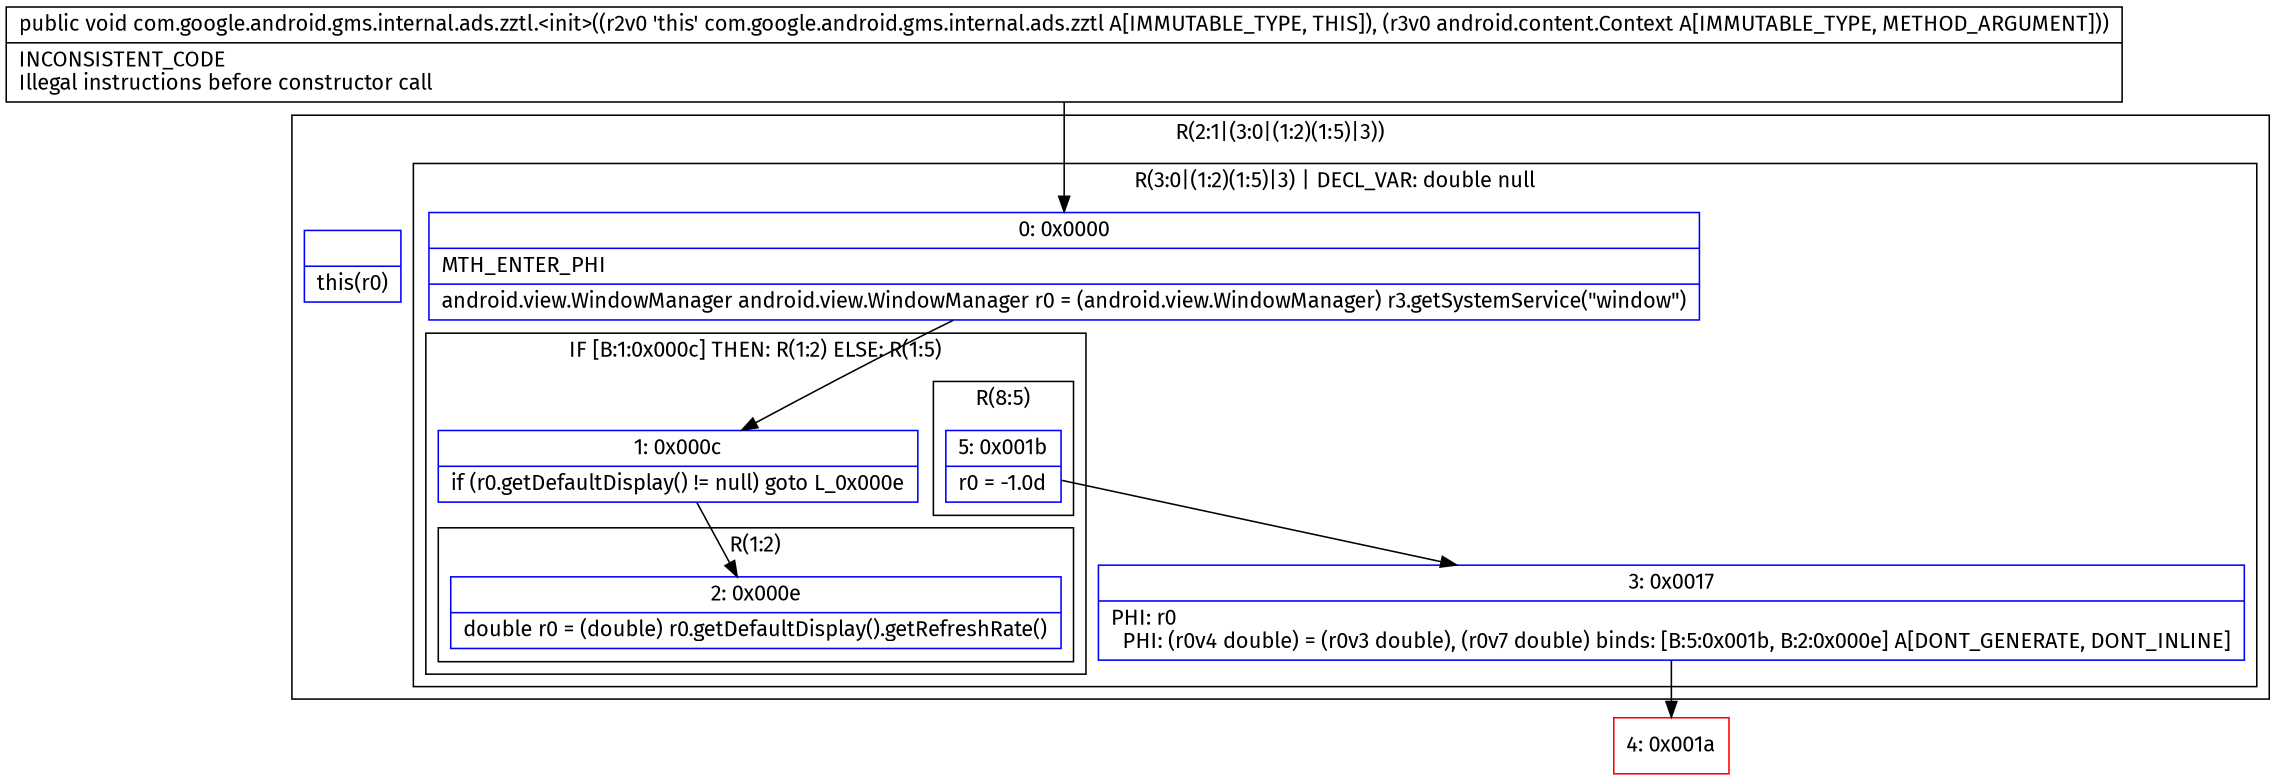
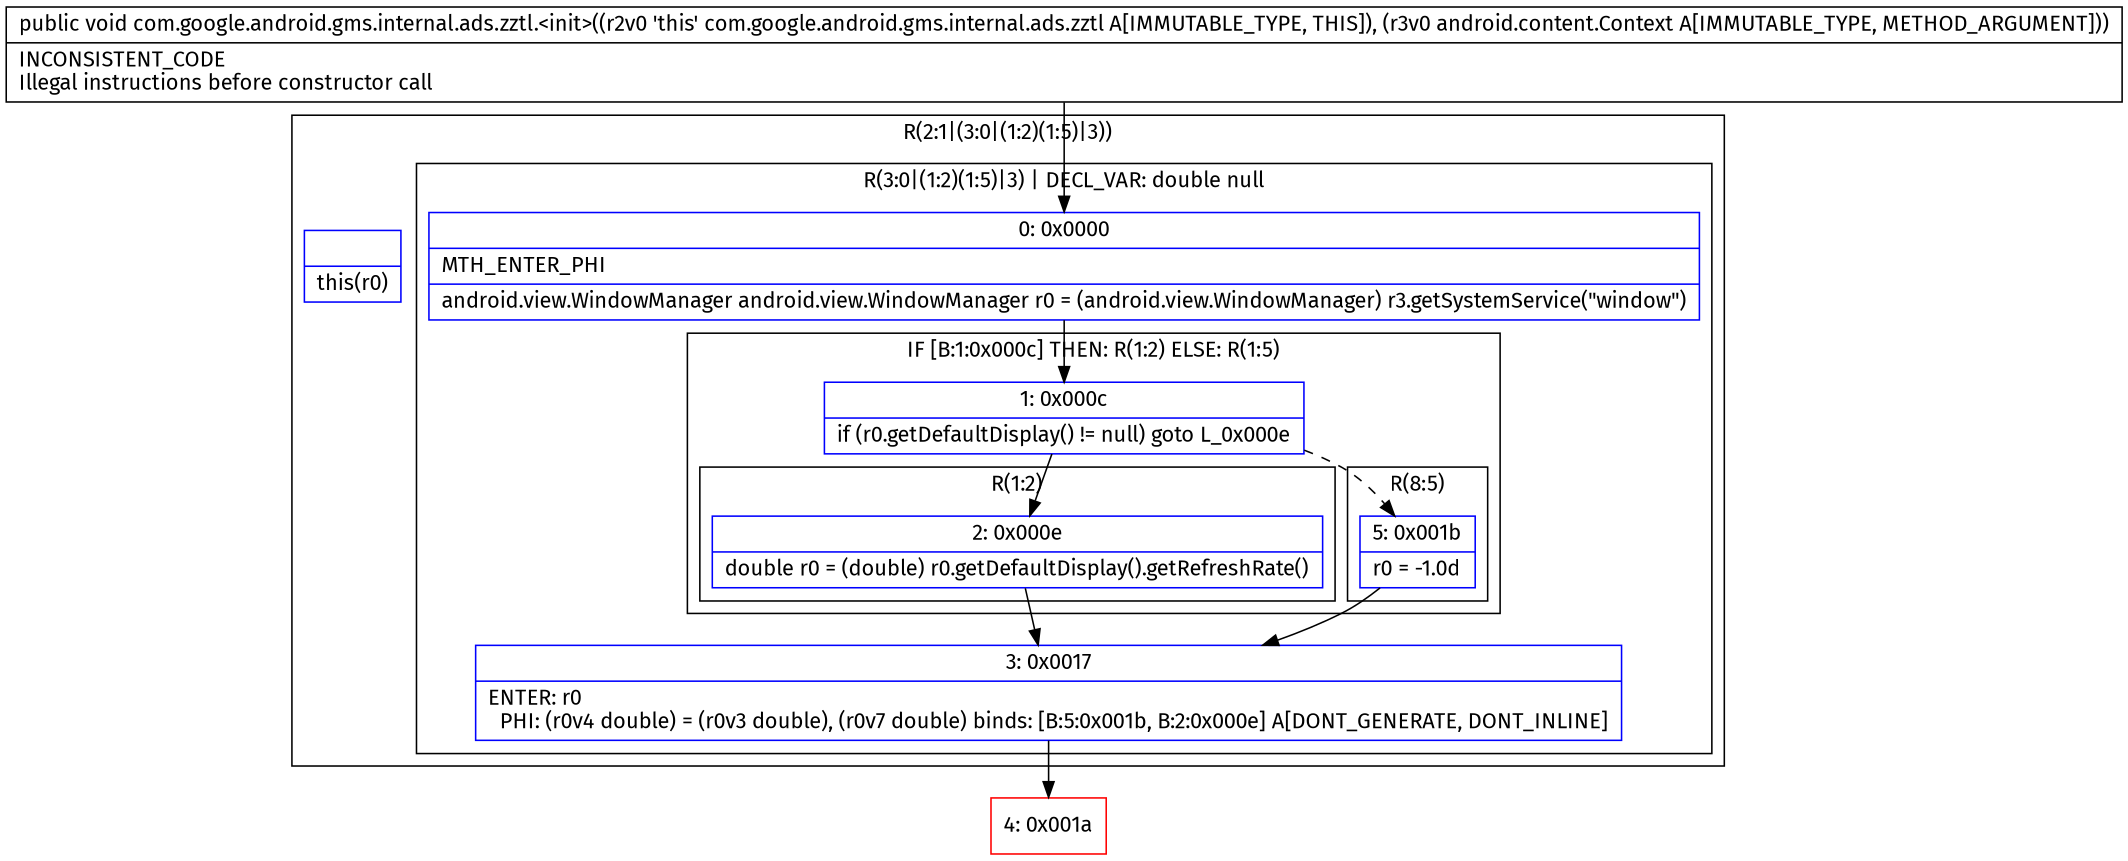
none -> (1358, 478)
none -> (1030, 609)
(1147, 618) -> (538, 698)
